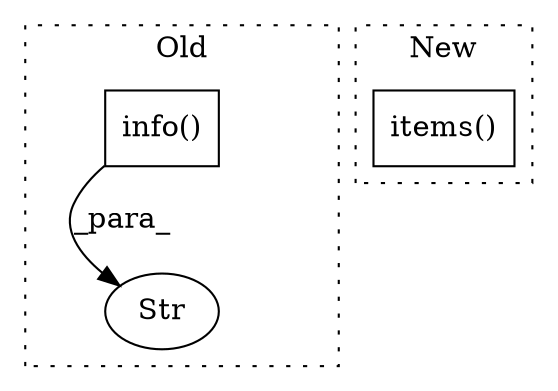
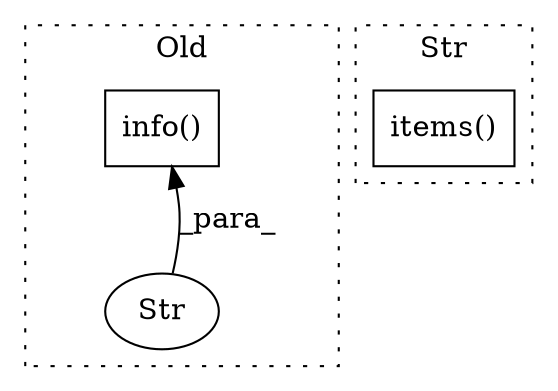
(444, 49) -> (444, 49)
(70, 219) -> (179, 231)
